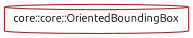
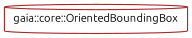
(97, 19) -> (96, 19)
